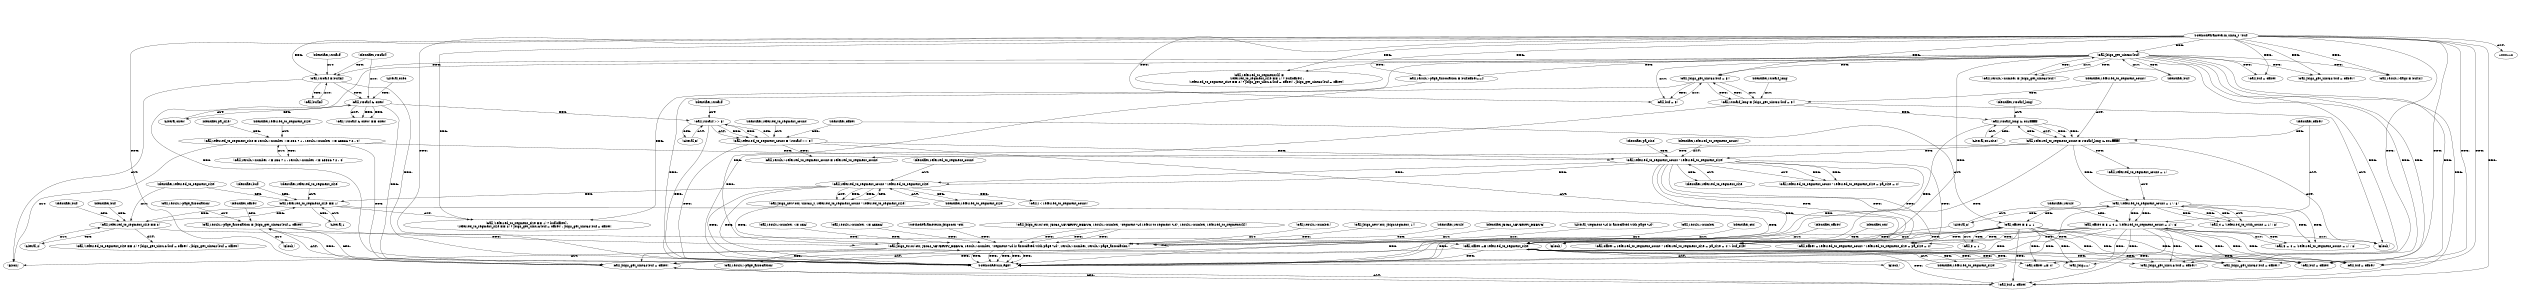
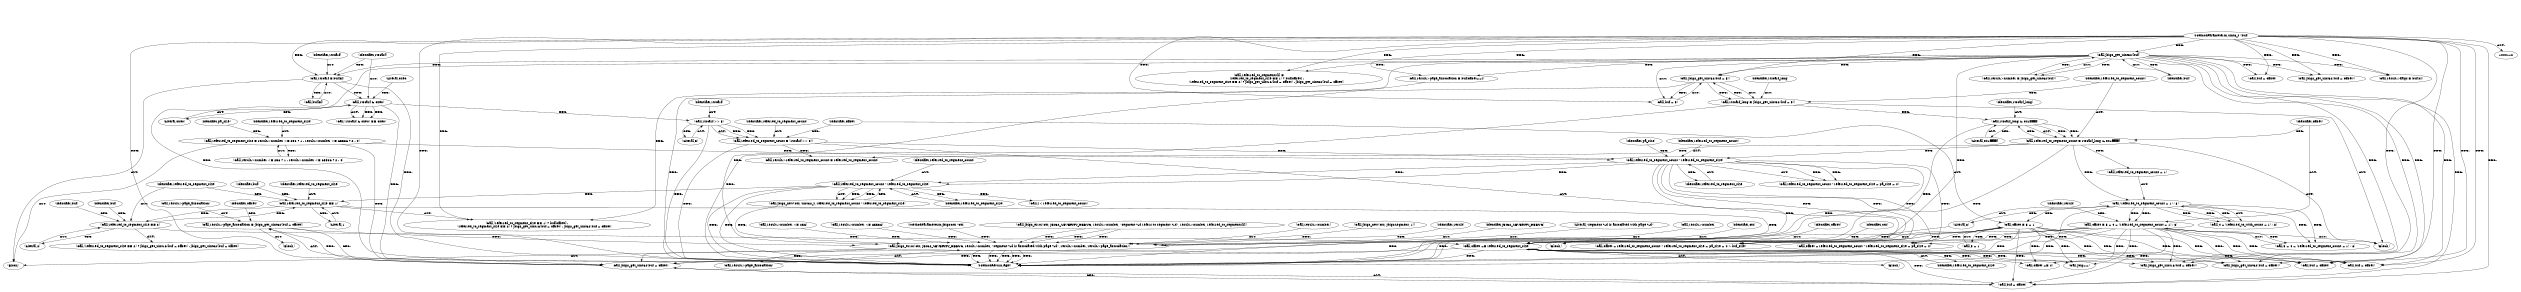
(749, 128) -> none
(1985, 141) -> (1985, 141)
